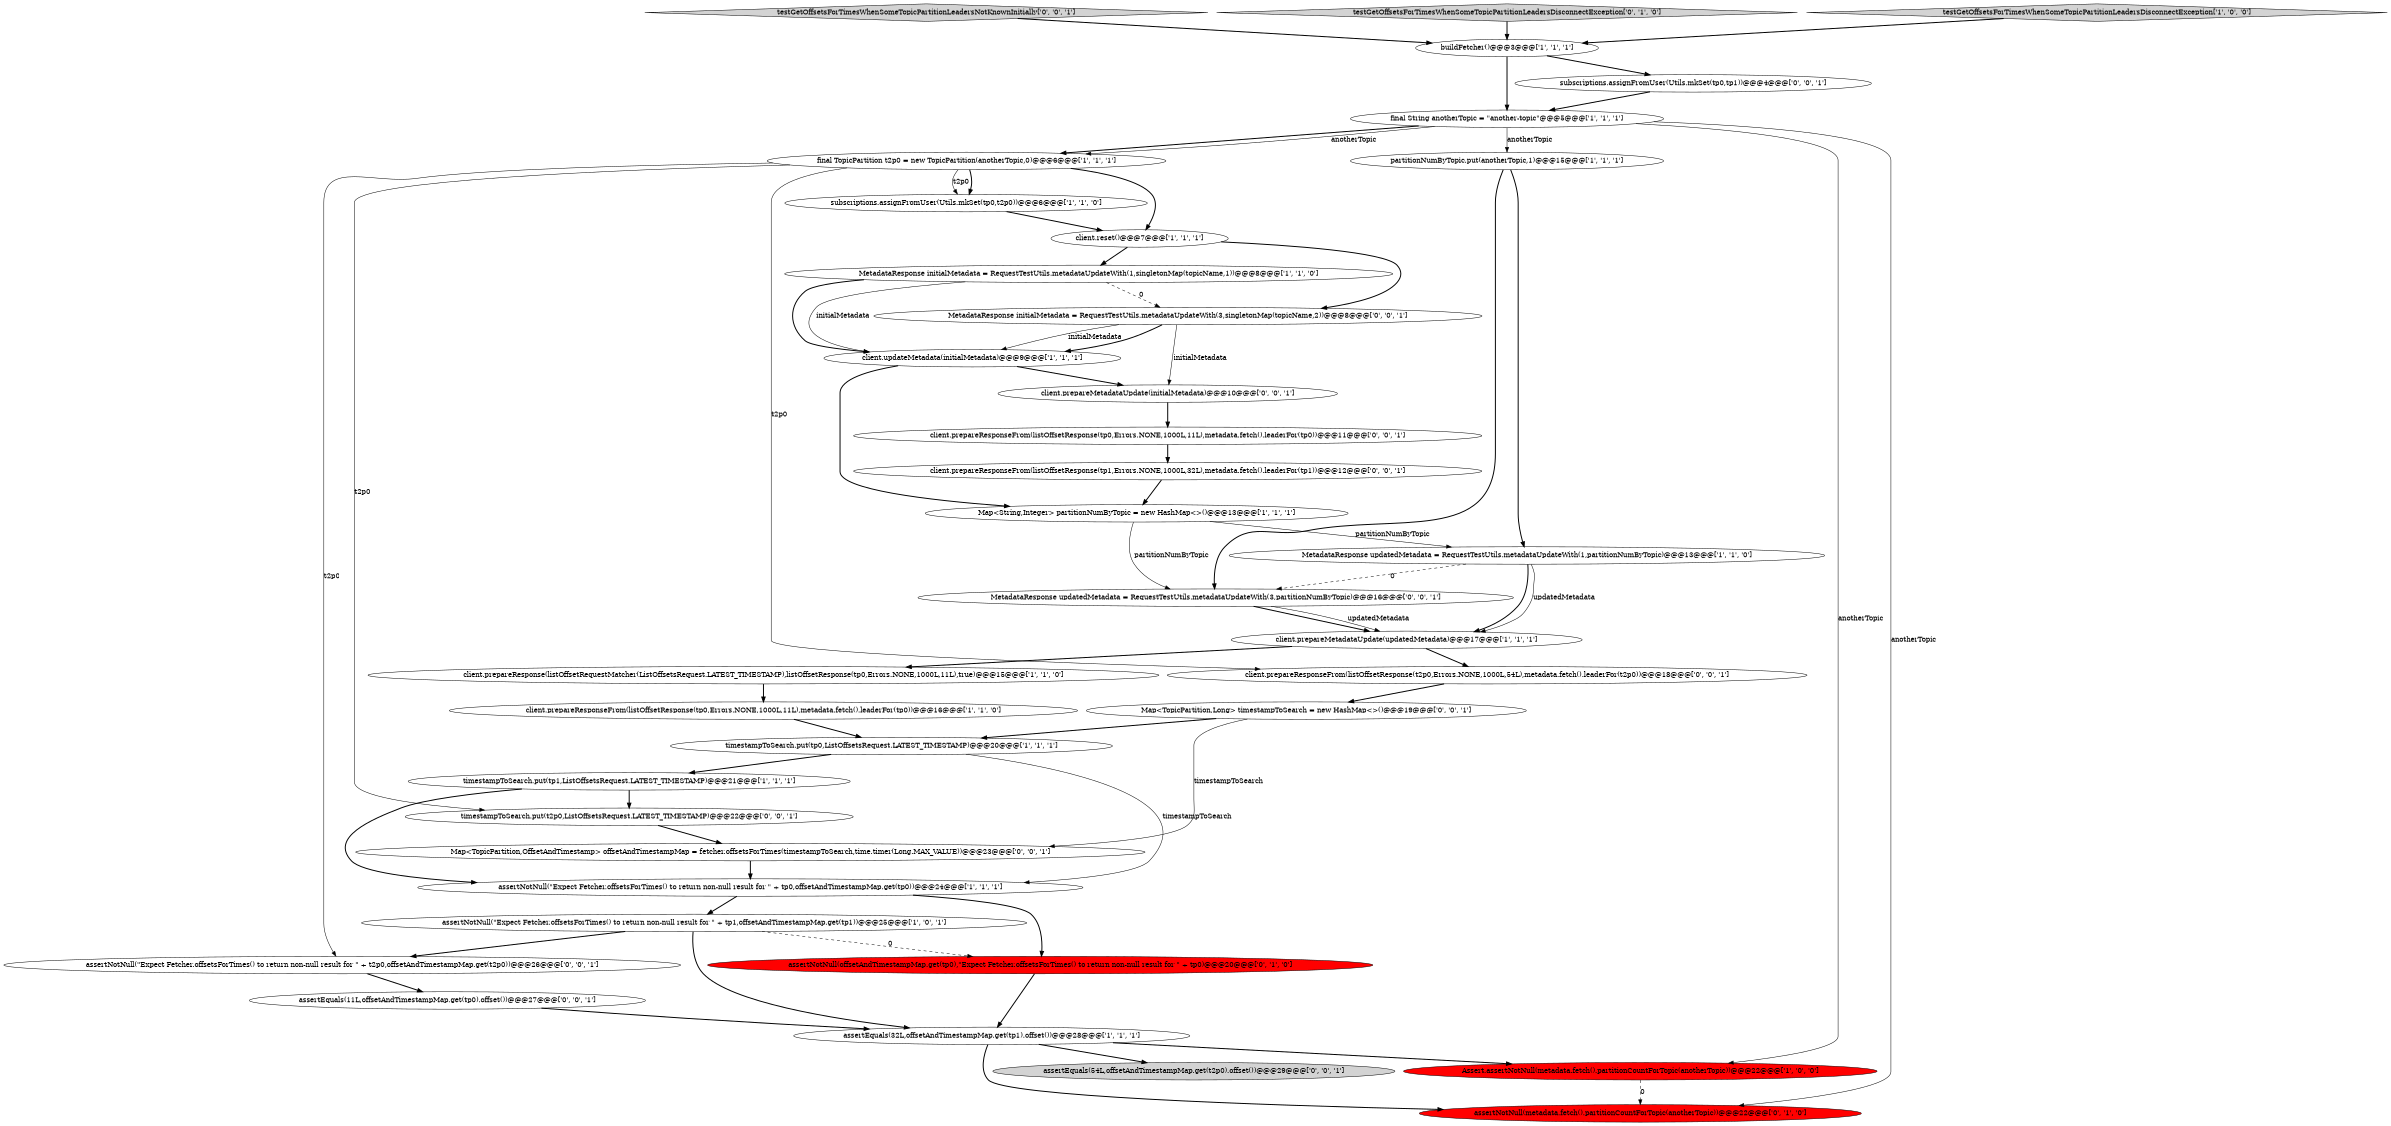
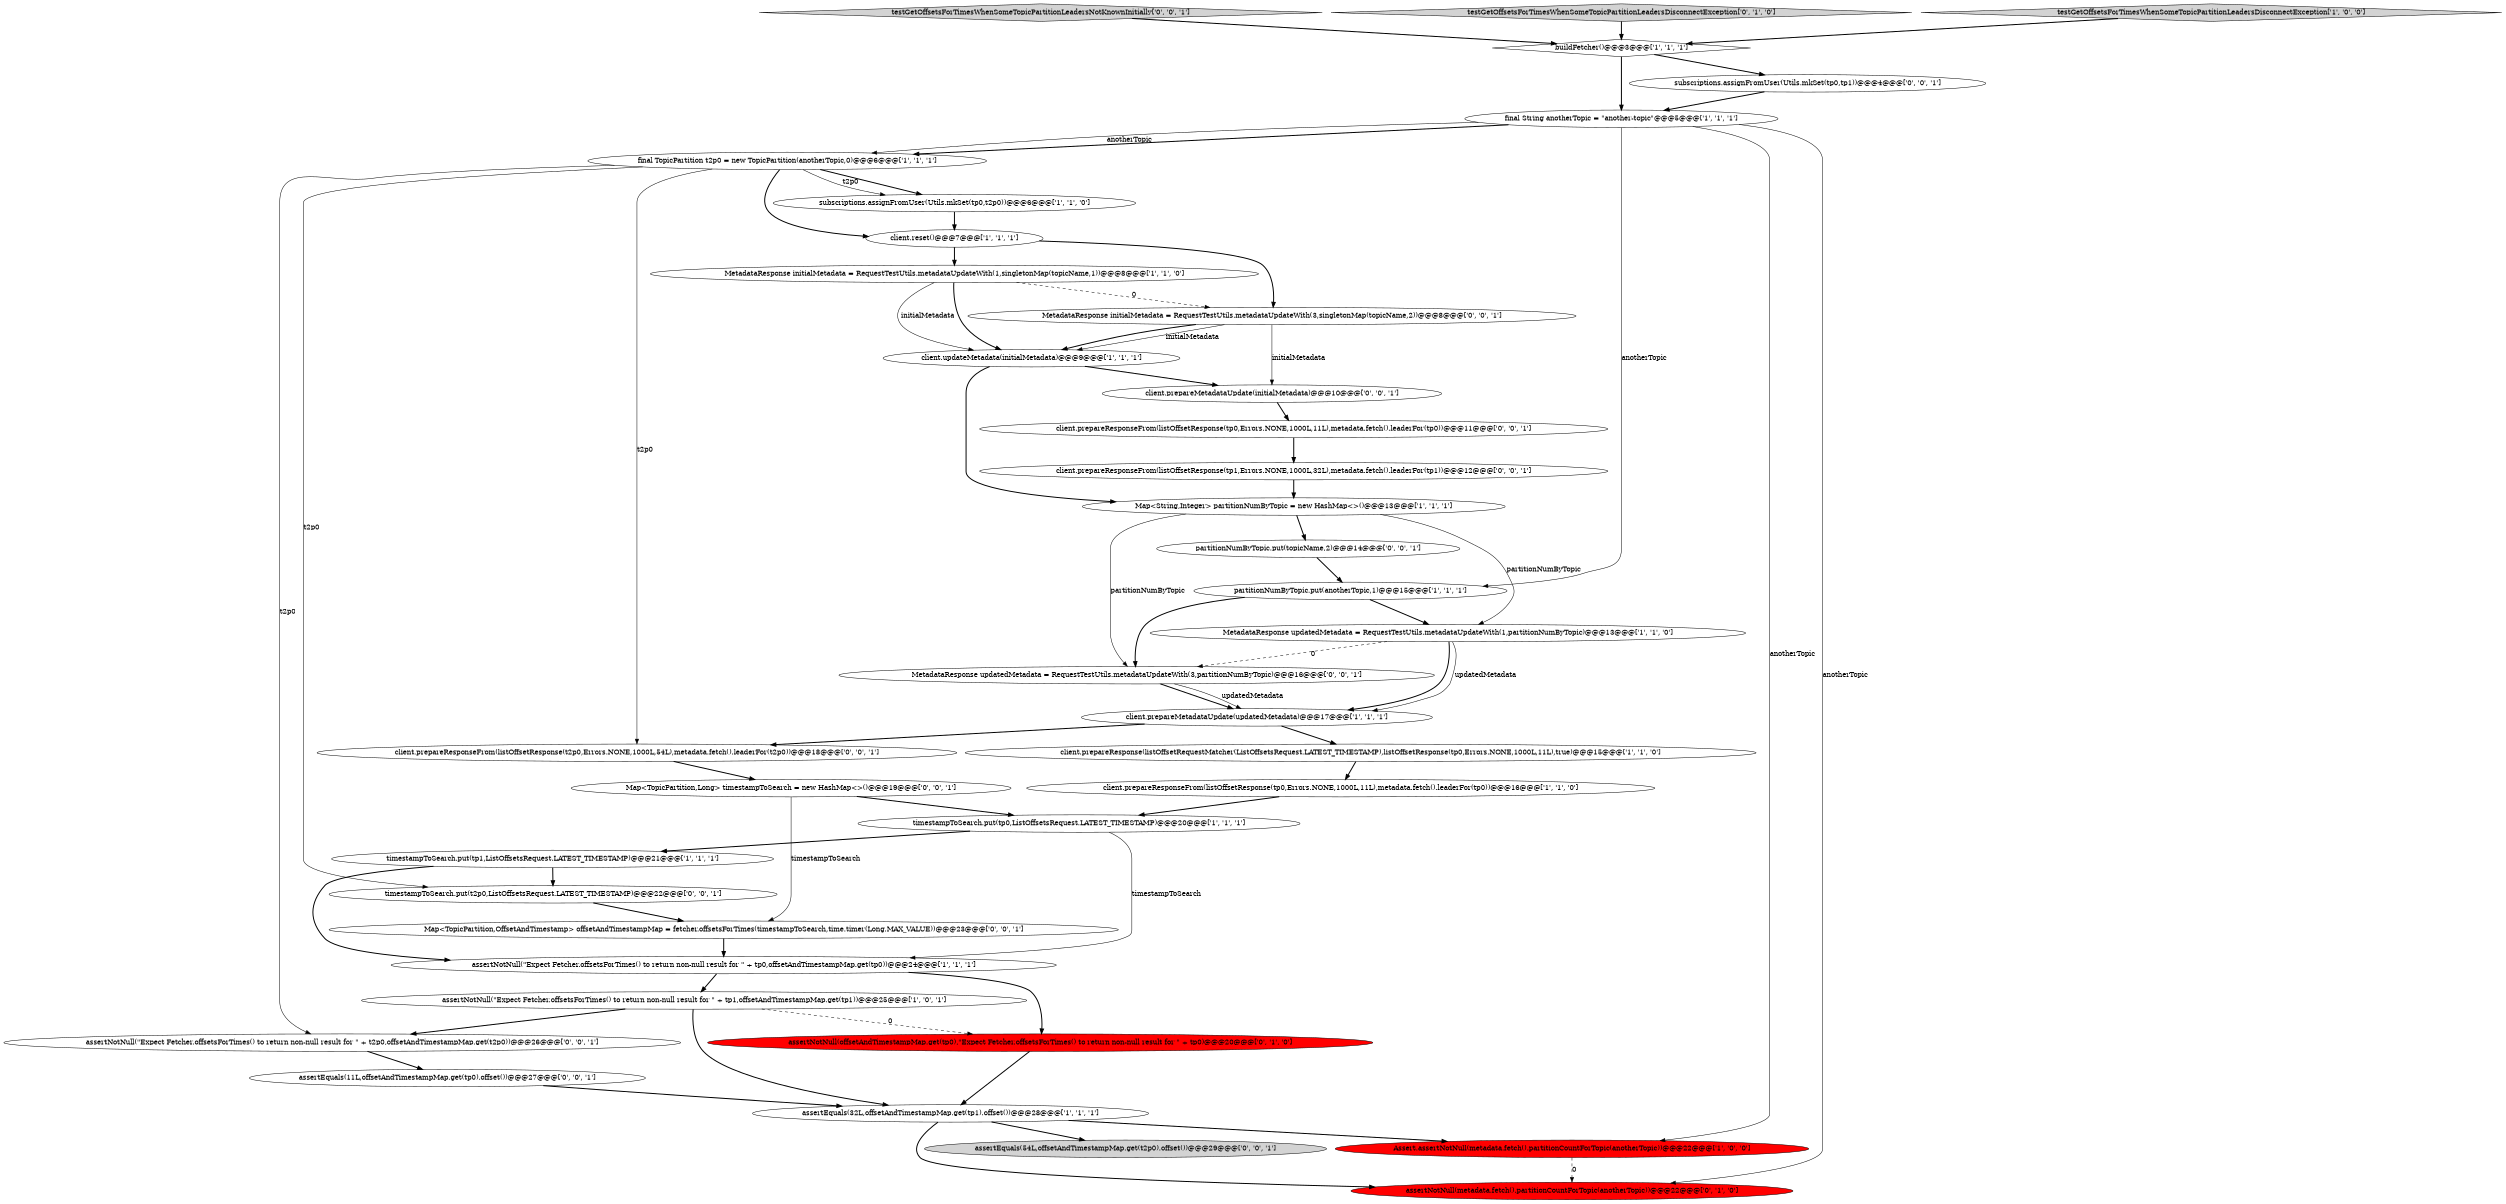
(1507, 48) -> (1621, 48)
none -> (1308, 549)
